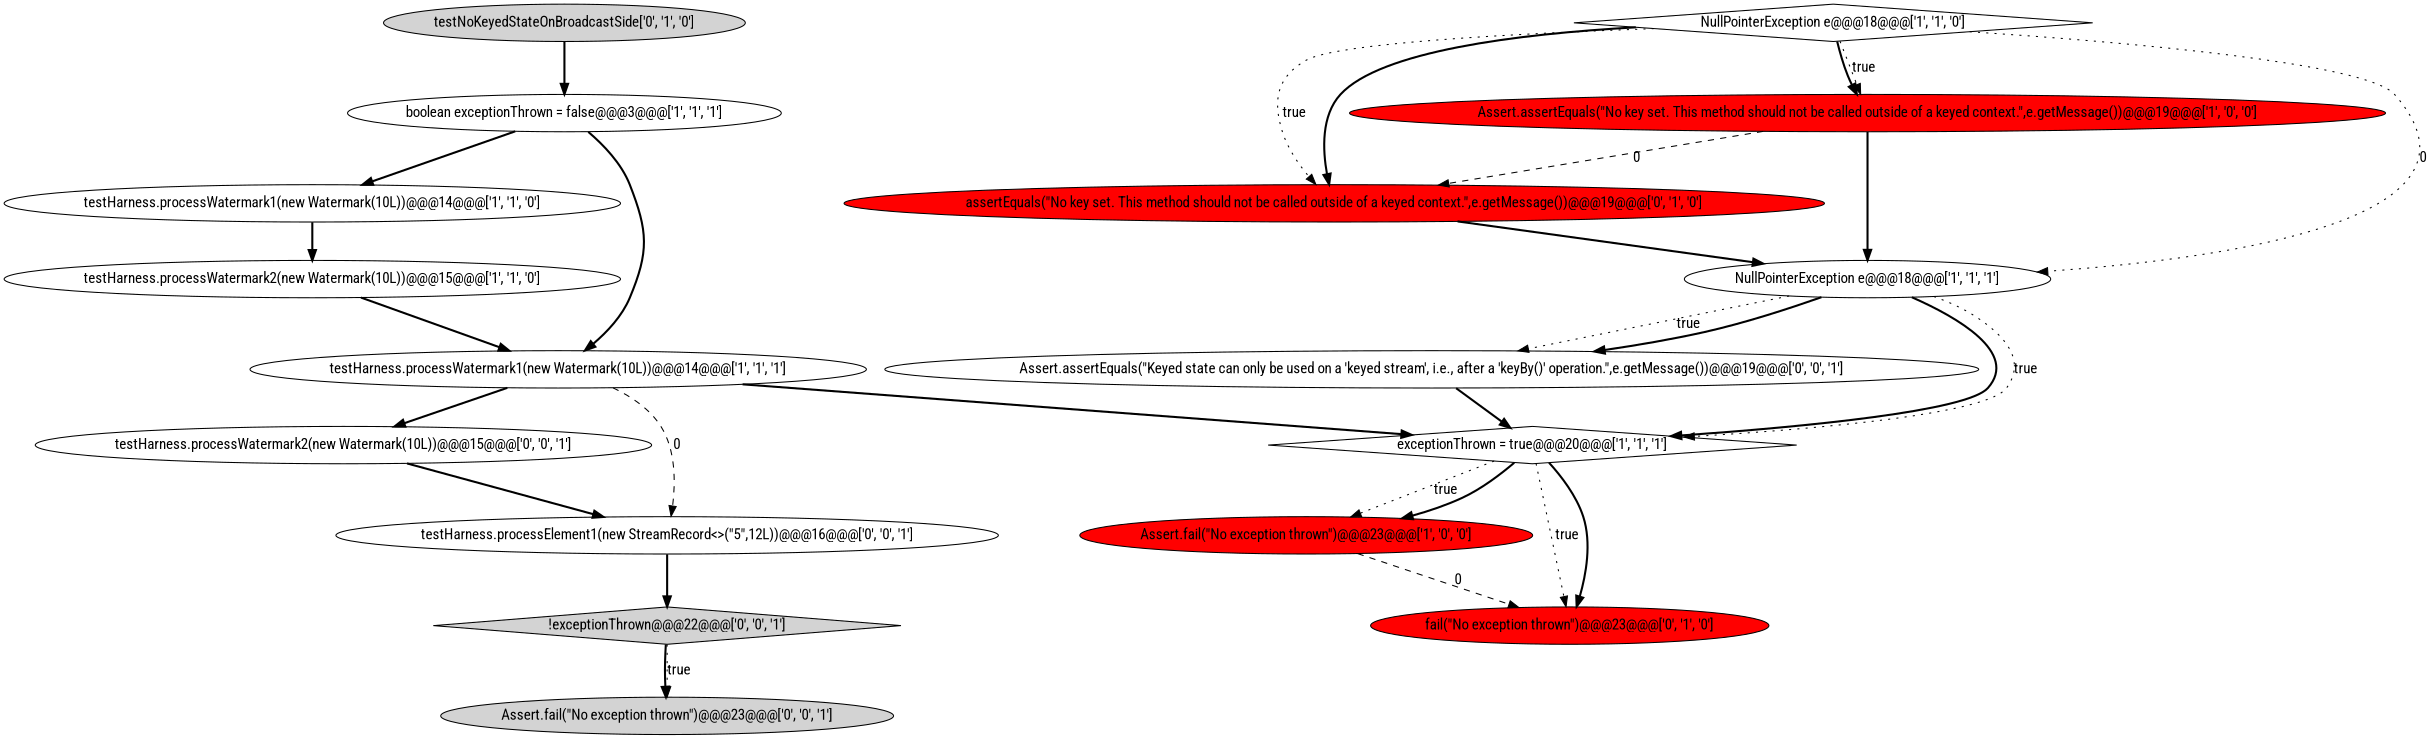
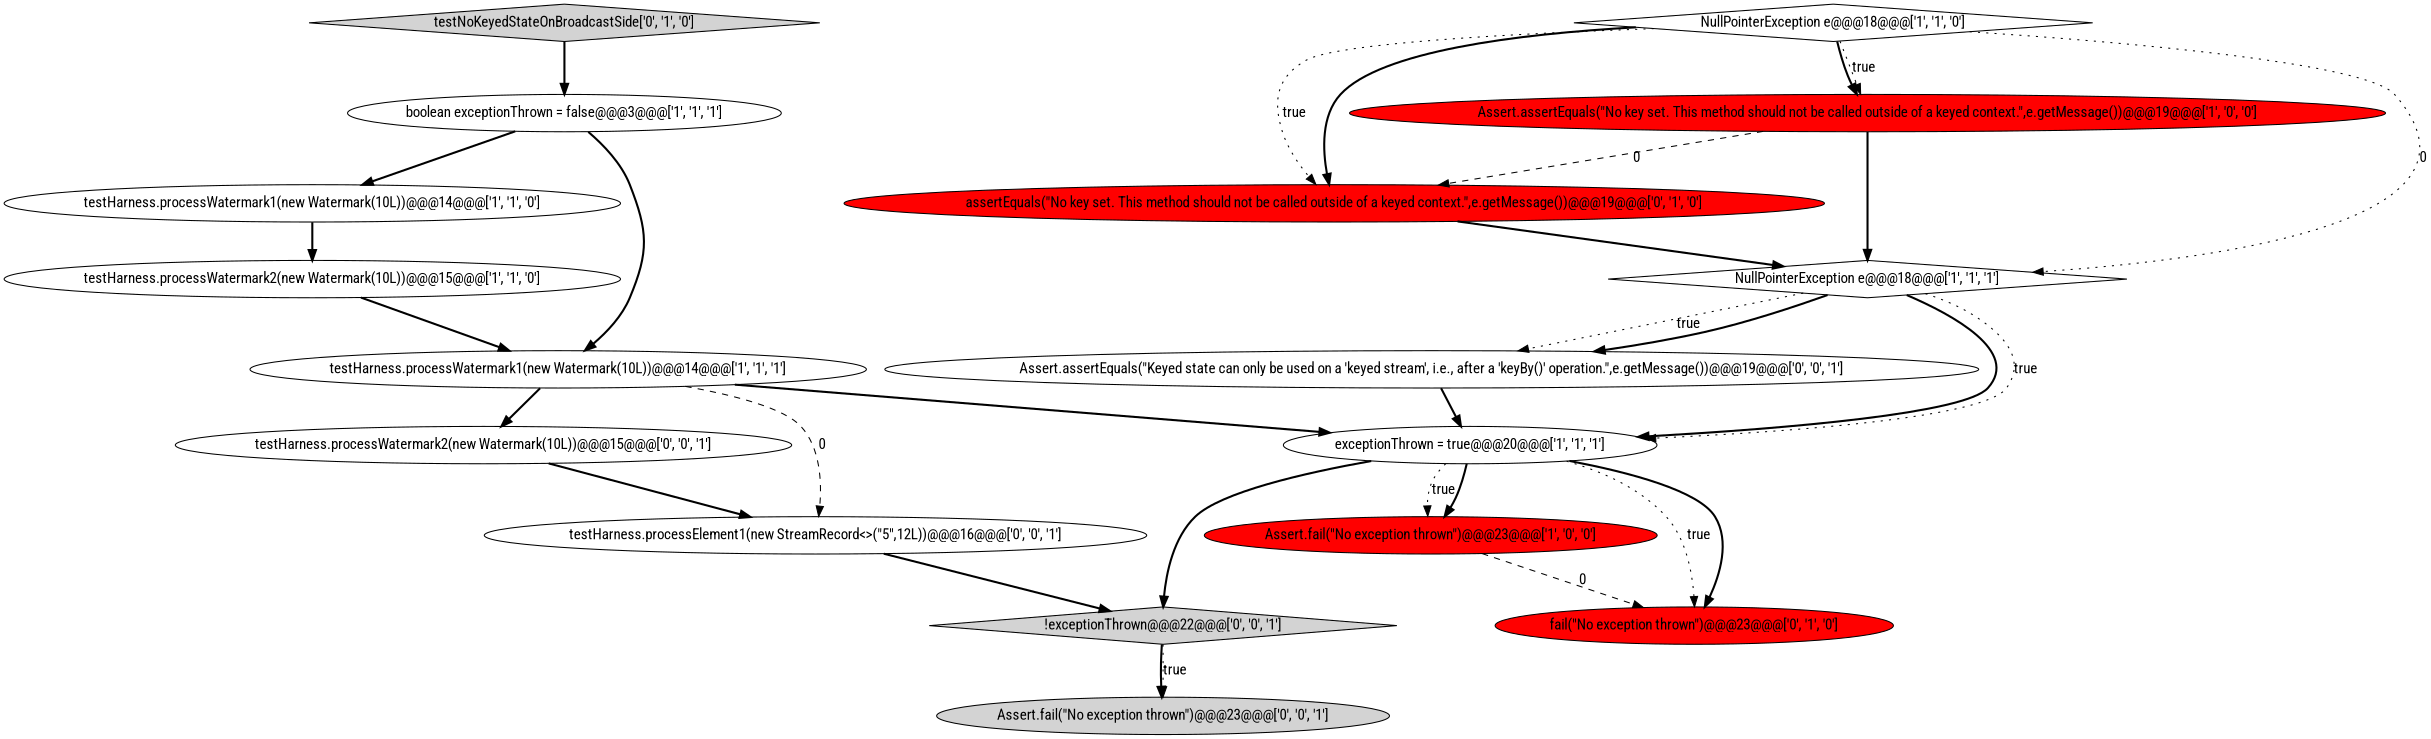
(564, 23) -> (564, 23)
(1868, 279) -> (1868, 279)
(1532, 445) -> (1470, 445)
none -> (1239, 494)
